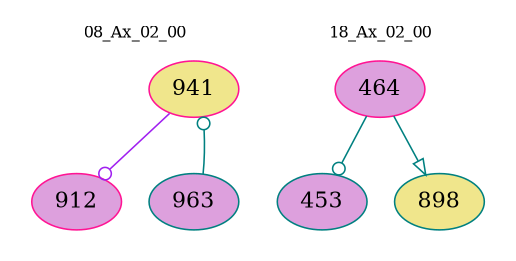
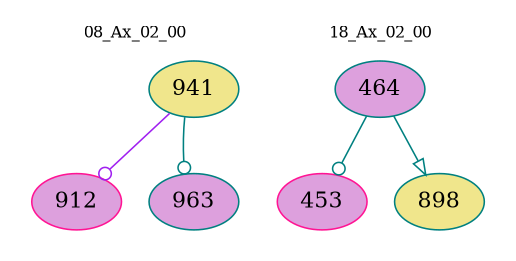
(194, 89) -> (194, 89)
(380, 89) -> (380, 89)
(204, 152) -> (183, 139)
(322, 202) -> (322, 202)
